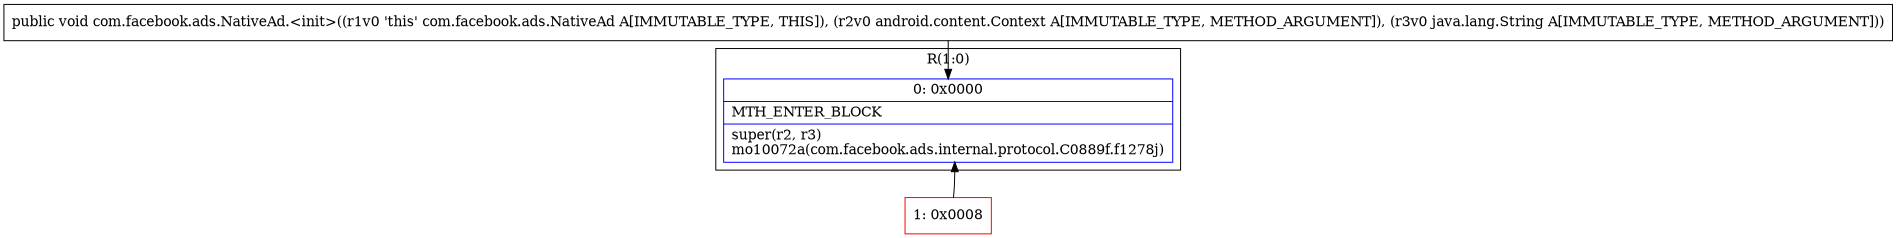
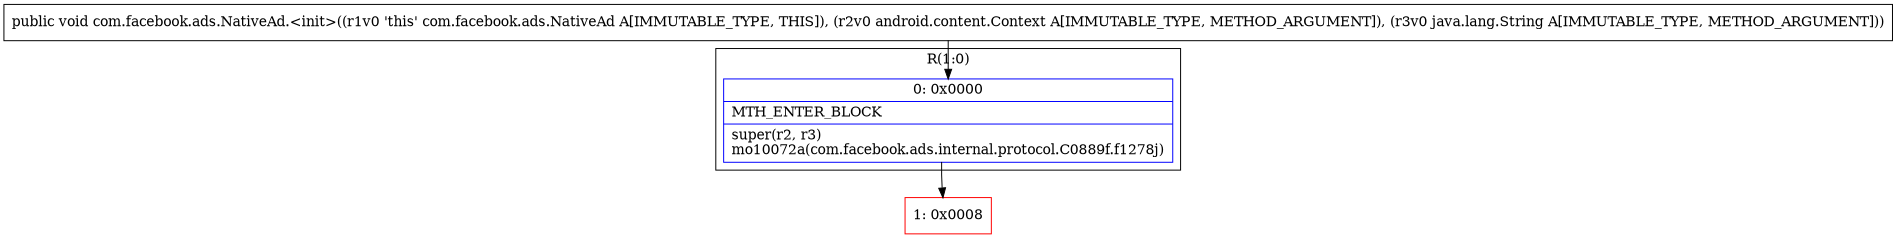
(954, 185) -> (942, 176)
